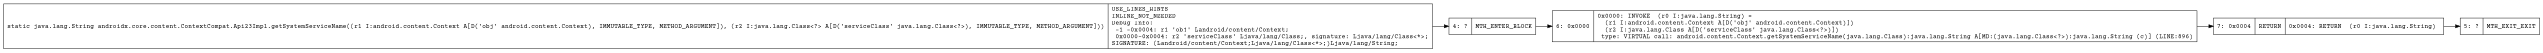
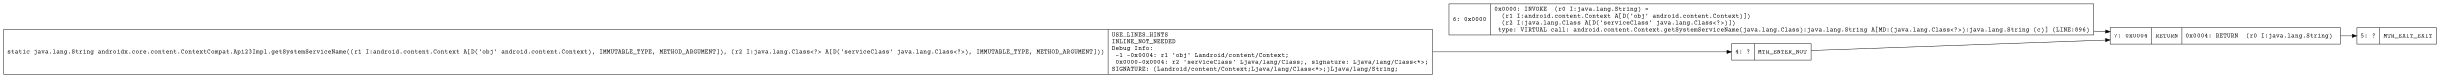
(1504, 26) -> (1783, 52)
(1542, 26) -> (1958, 45)
